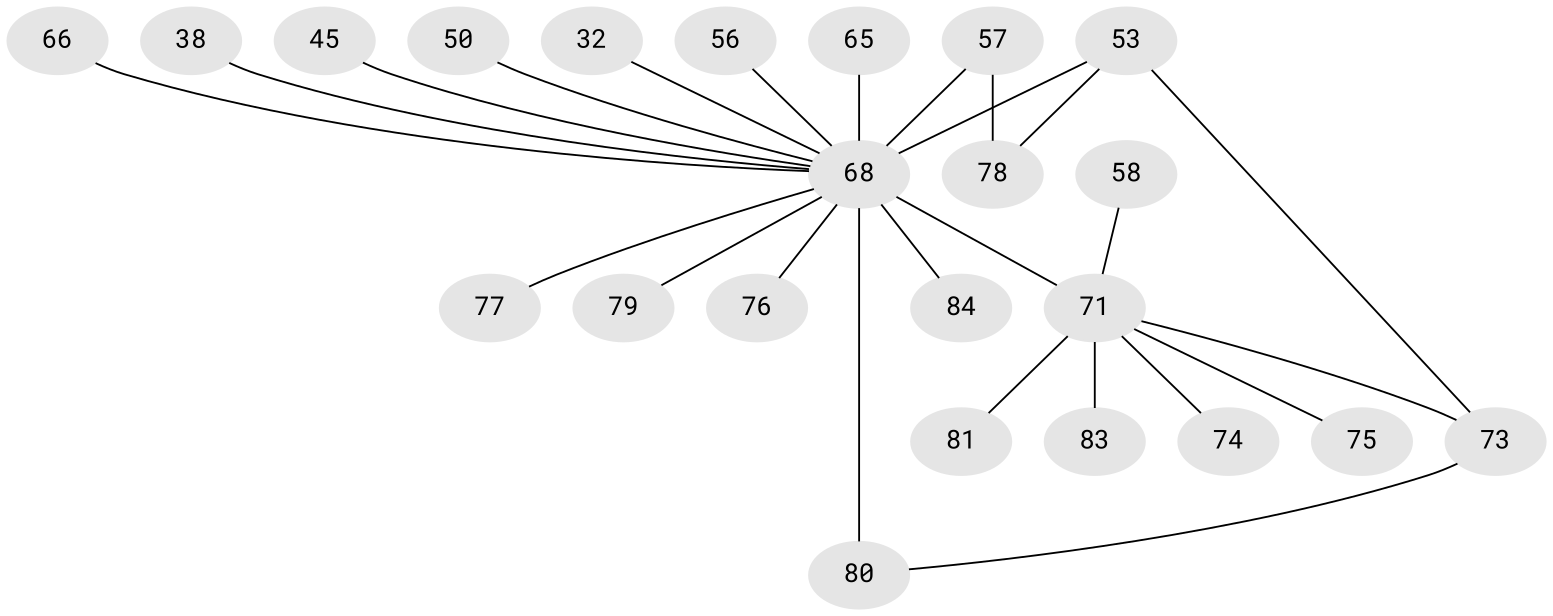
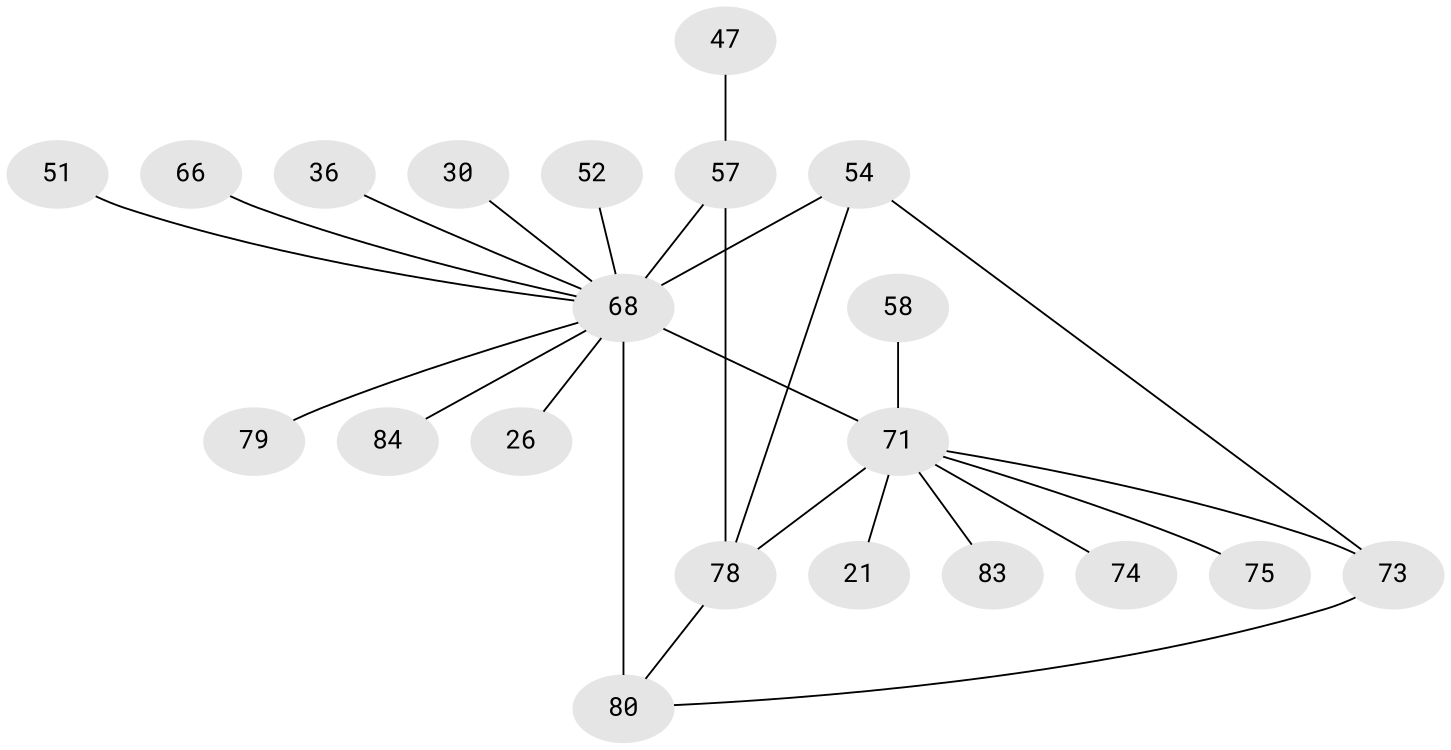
(191, 41) -> (325, 174)
(325, 41) -> none
(458, 41) -> (458, 174)
(592, 41) -> (592, 174)
none -> (726, 41)
(726, 41) -> (58, 174)
(859, 41) -> none
(1126, 41) -> (859, 174)
(490, 308) -> none
(757, 308) -> (521, 442)
(961, 442) -> (859, 575)
none -> (812, 508)
none -> (674, 642)
